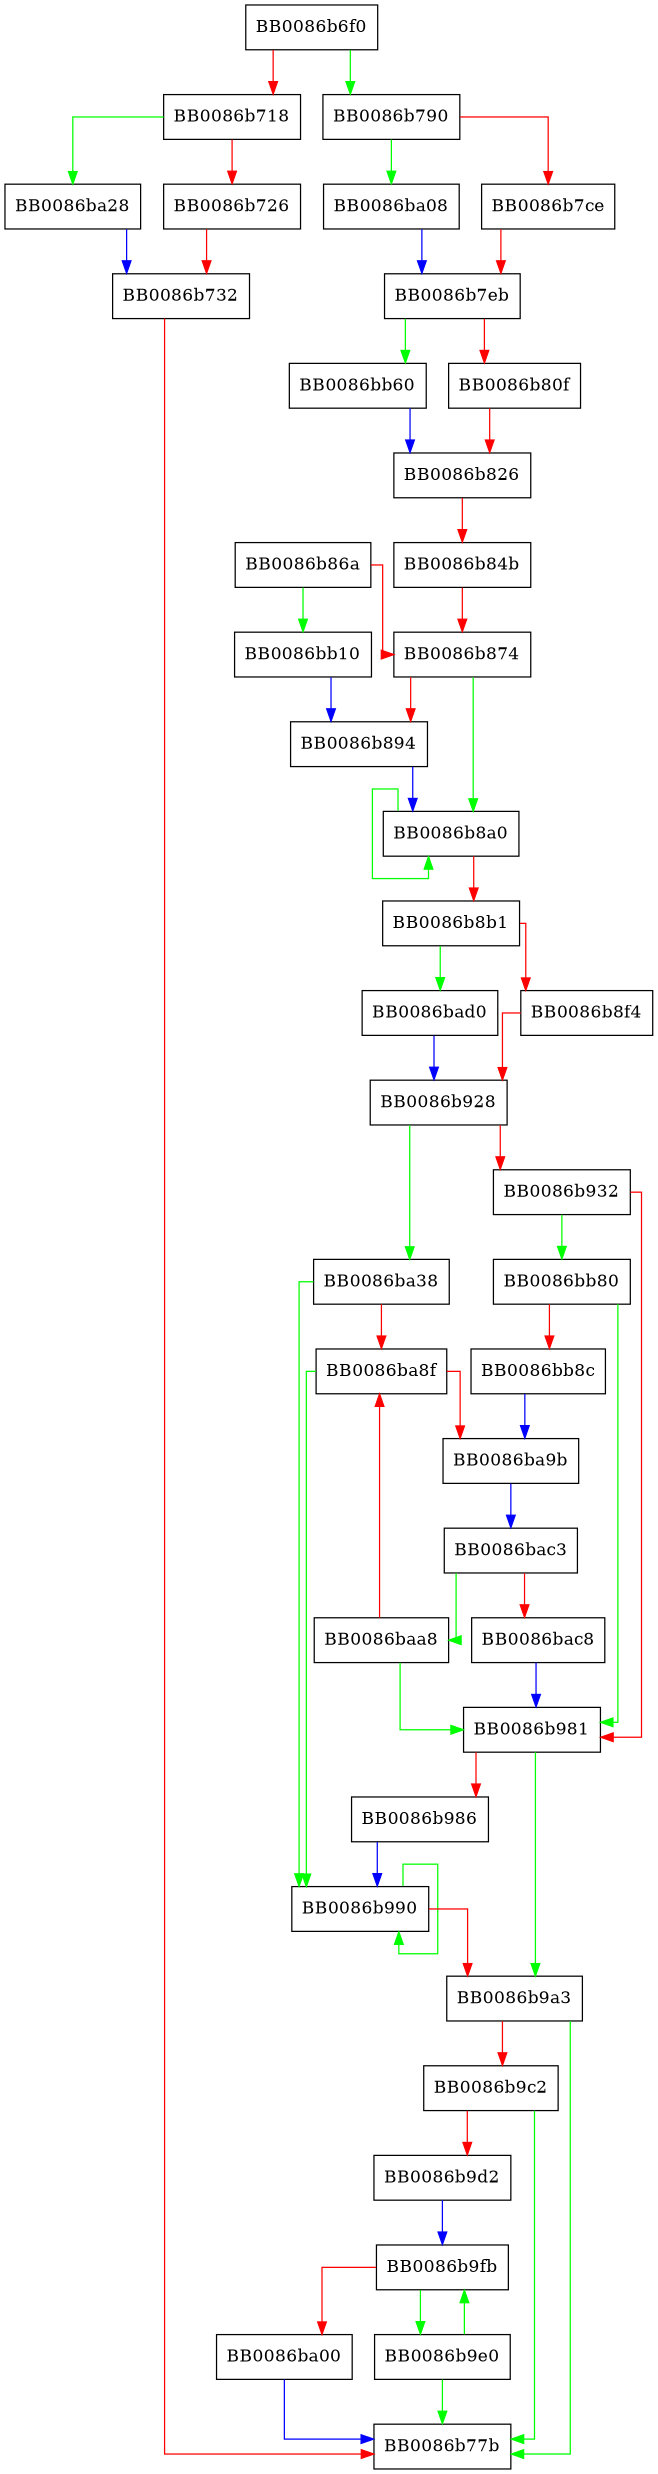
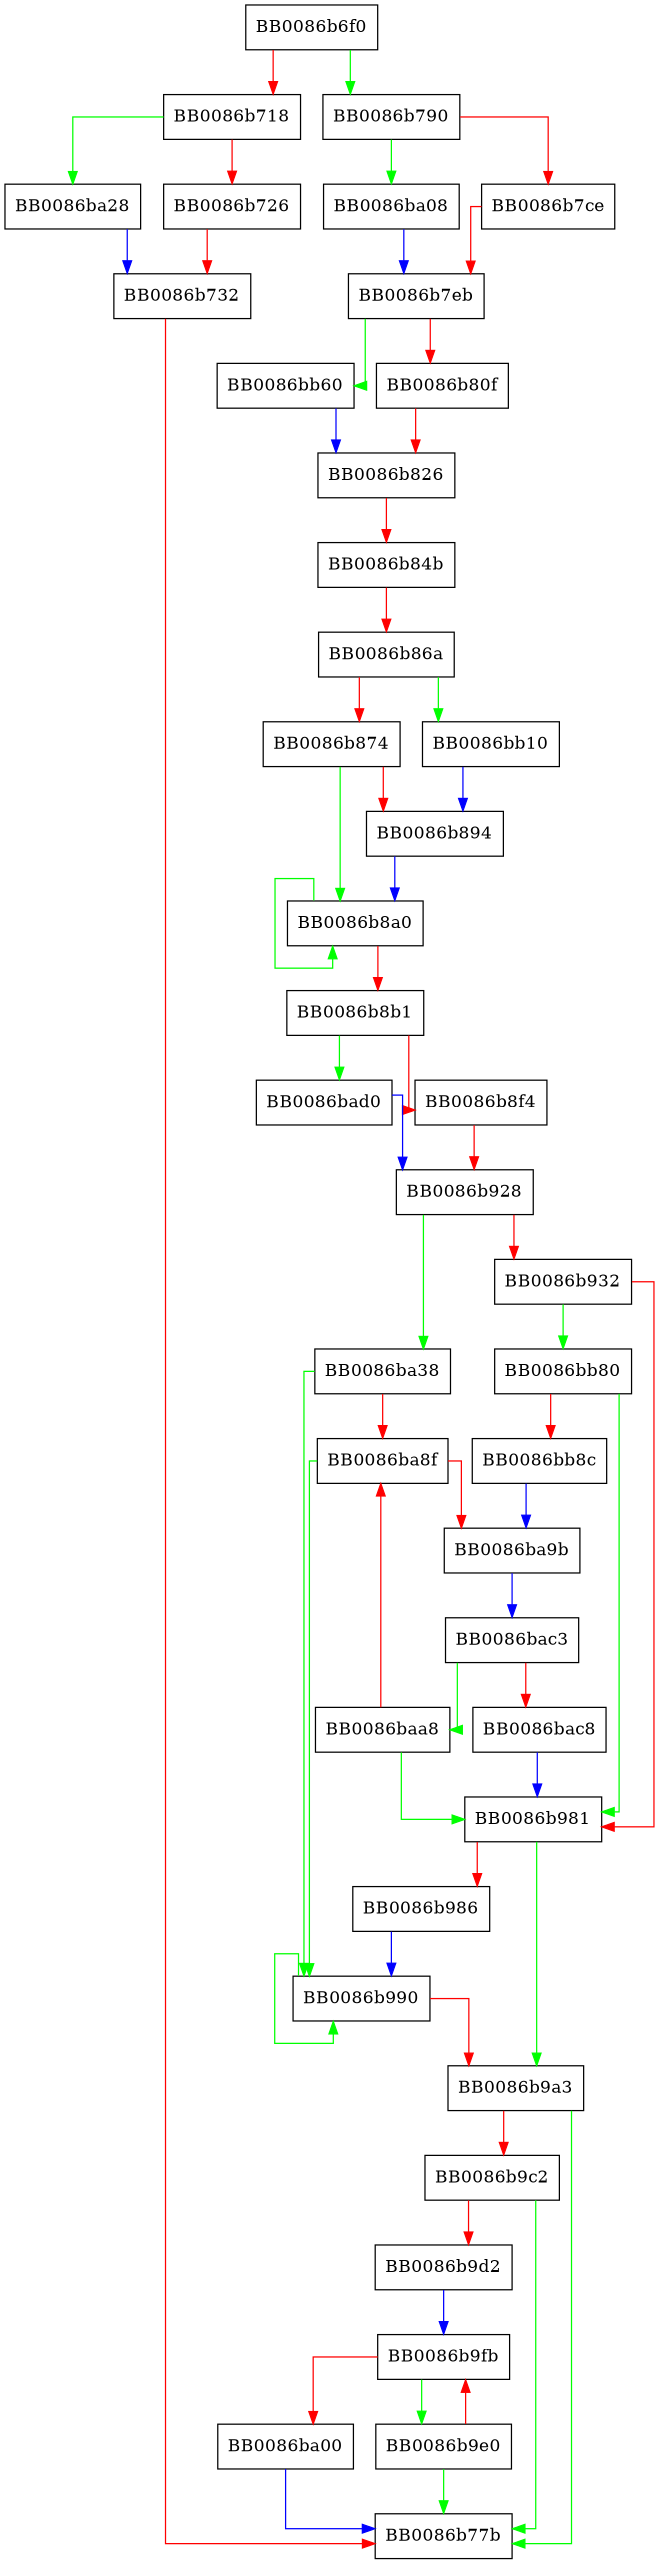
(462, 603) -> (386, 603)
(464, 2319) -> (466, 2408)
